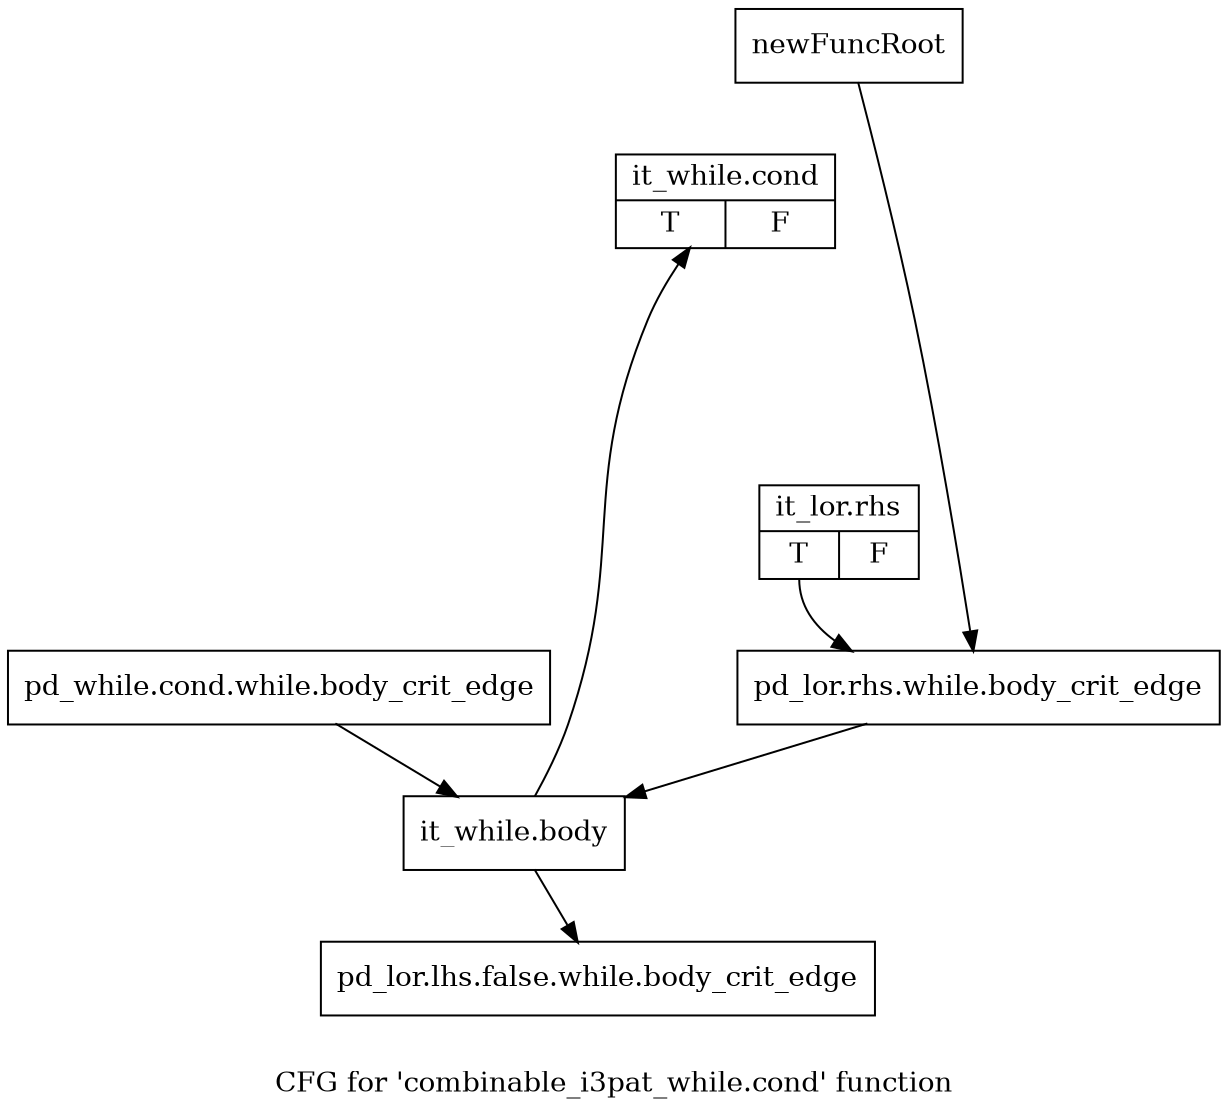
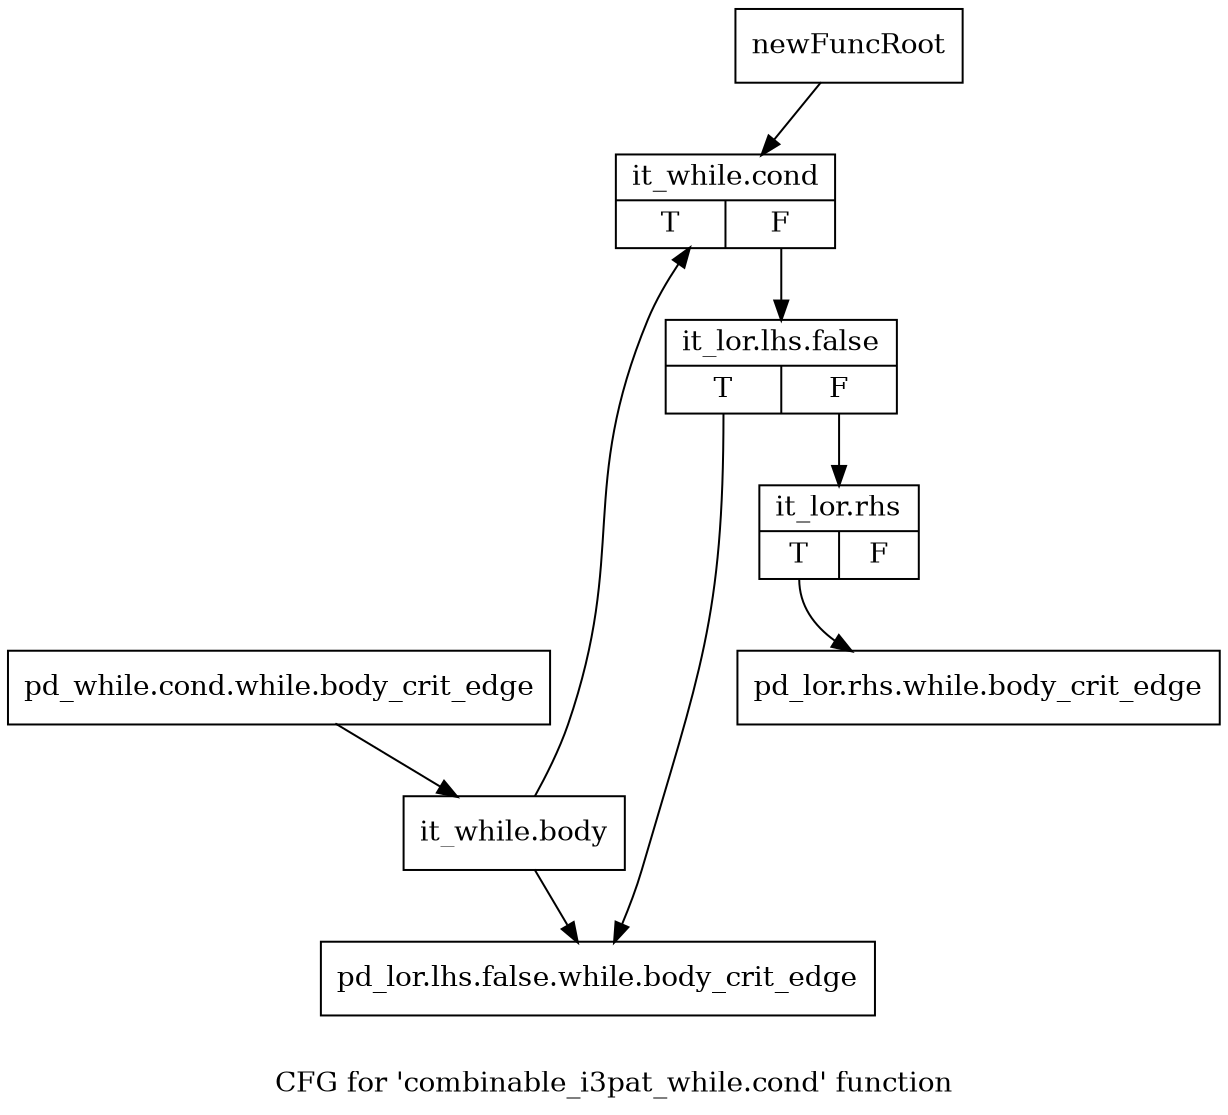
(922, 355) -> (798, 111)
none -> (781, 367)
(756, 757) -> none
